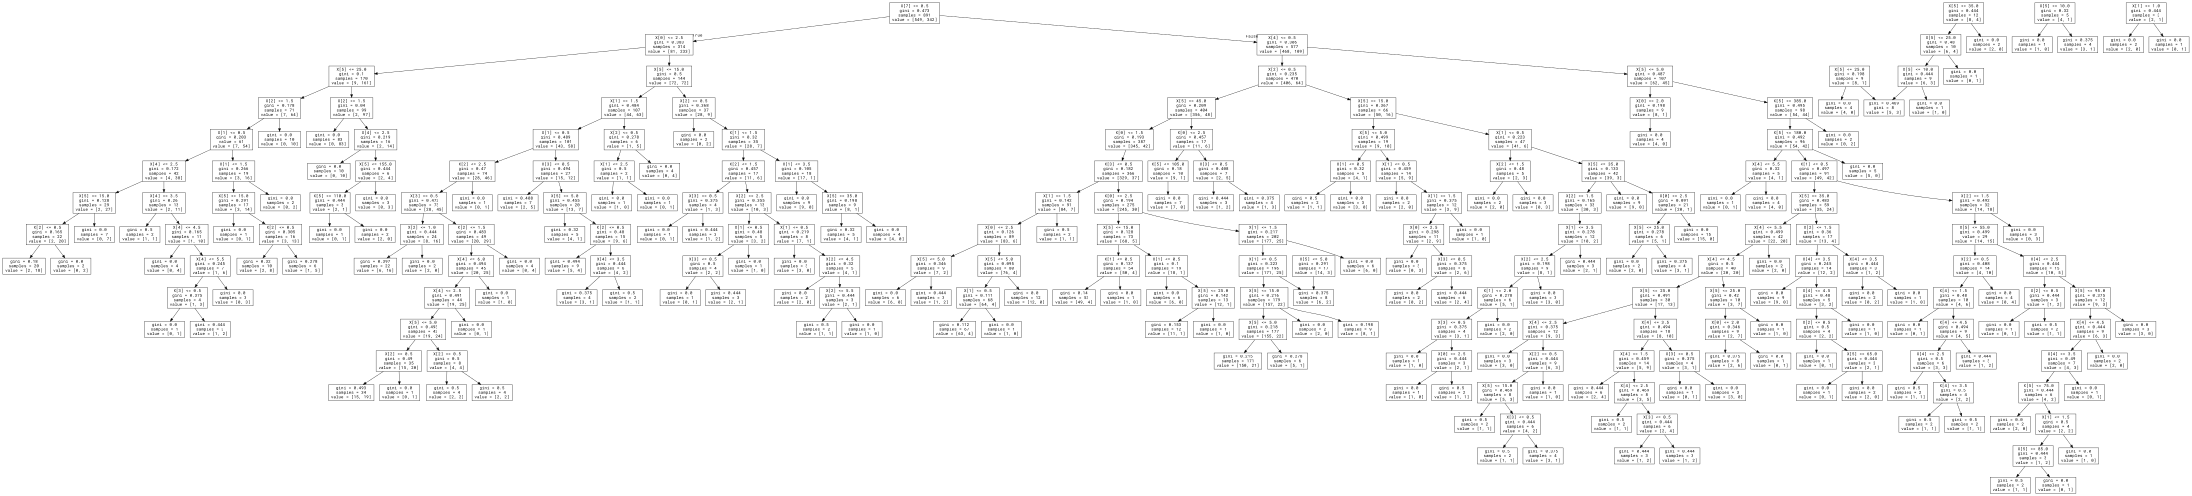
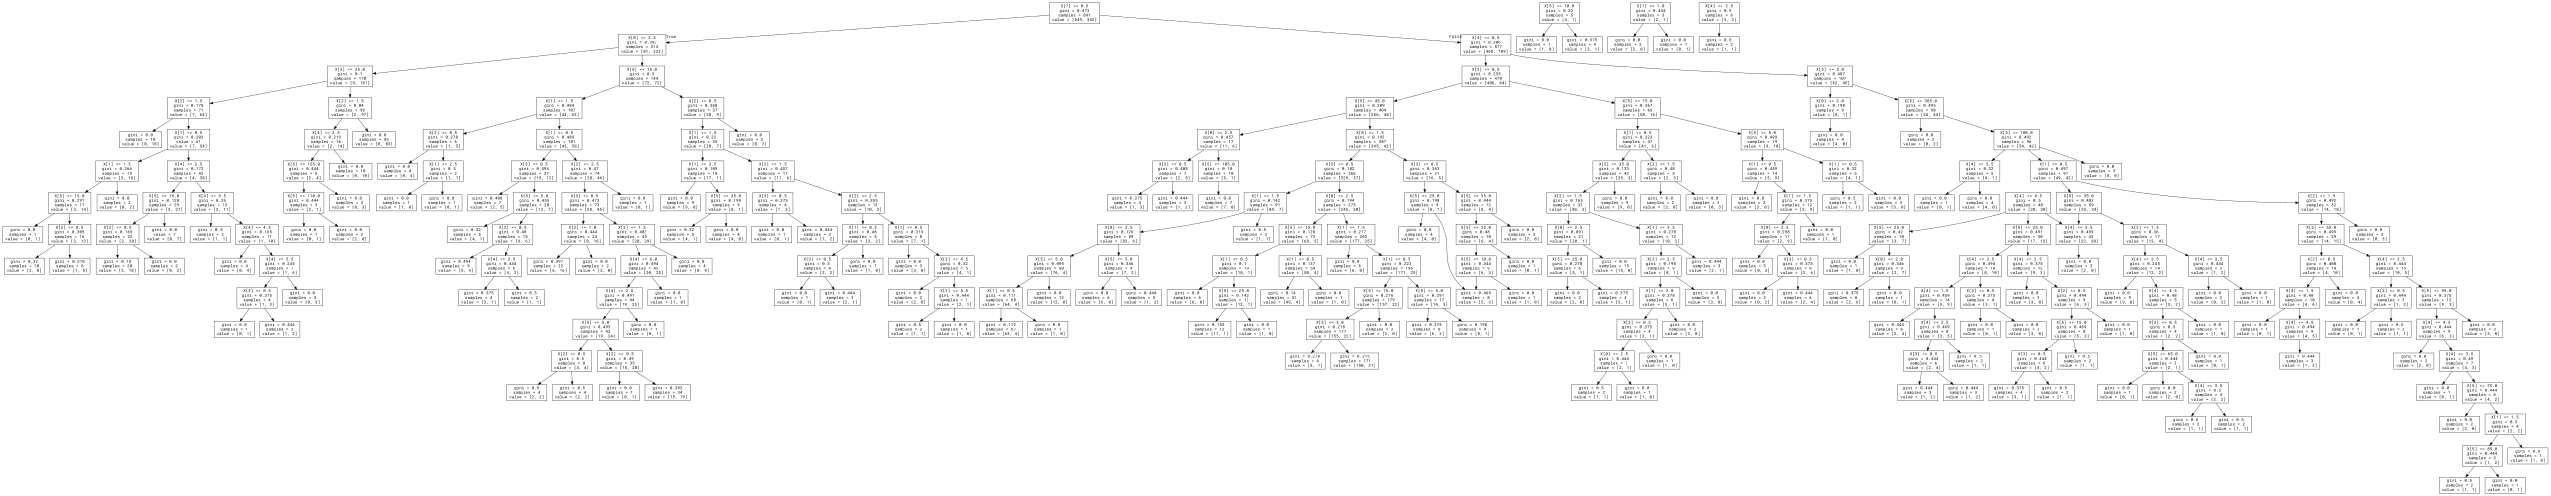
(1884, 108) -> (1476, 298)
none -> (1425, 171)
(1637, 186) -> (1568, 217)
(94, 235) -> (165, 235)
(1975, 235) -> (2321, 235)
(1746, 249) -> (2052, 218)
(1289, 282) -> (1412, 281)
(1313, 313) -> (1451, 314)
(1943, 344) -> none
(1941, 376) -> (2184, 376)
(351, 393) -> (668, 393)
